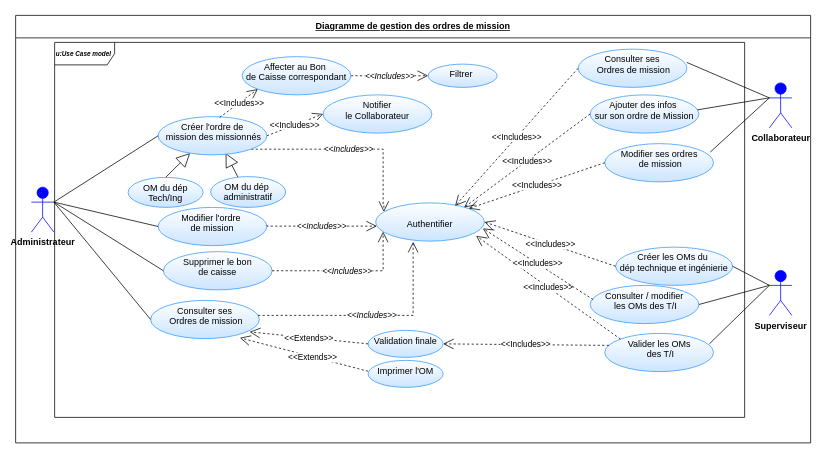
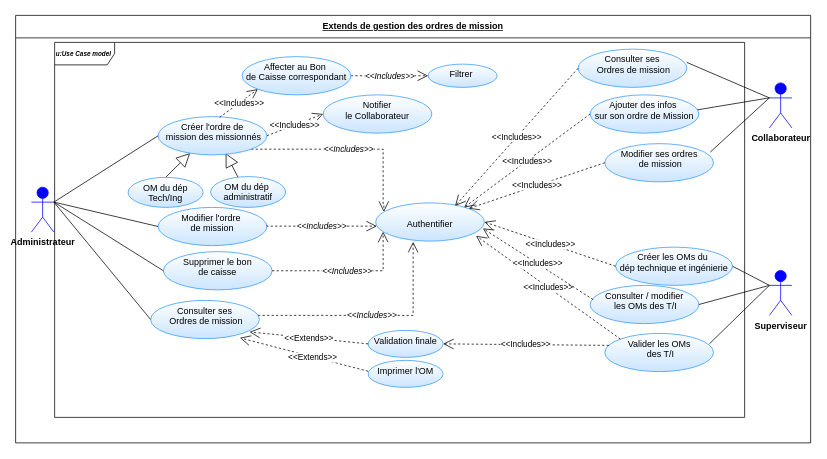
(413, 27) -> (413, 27)
